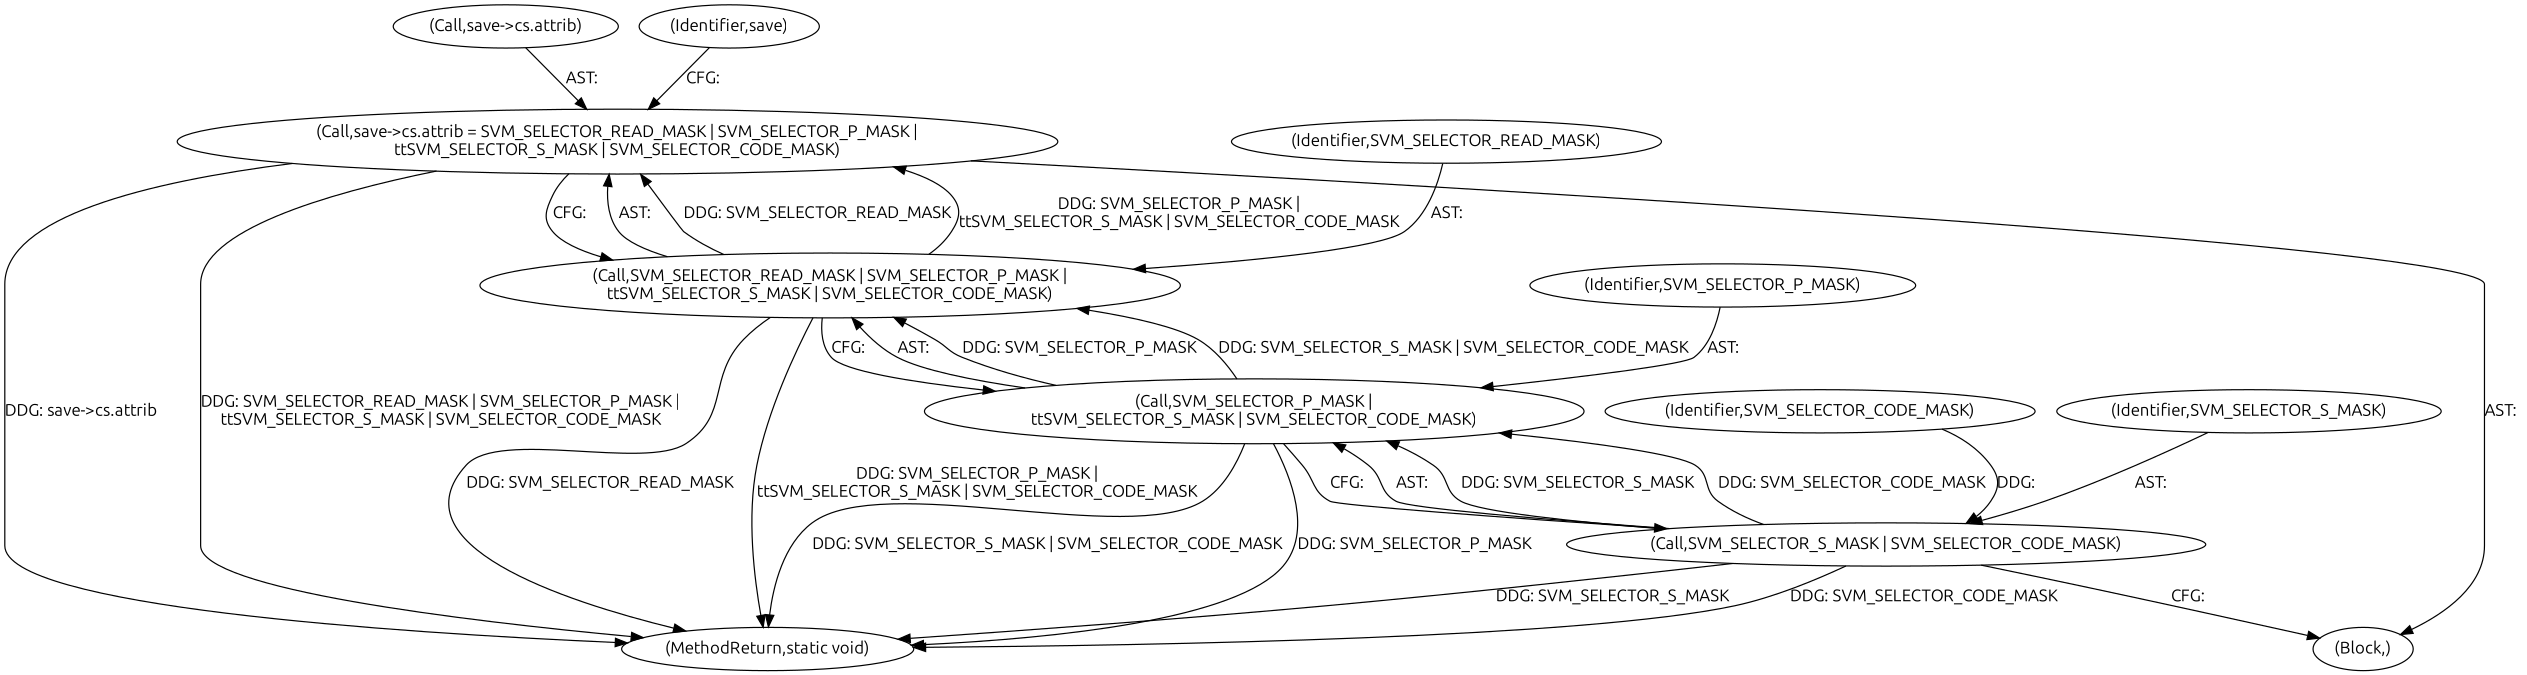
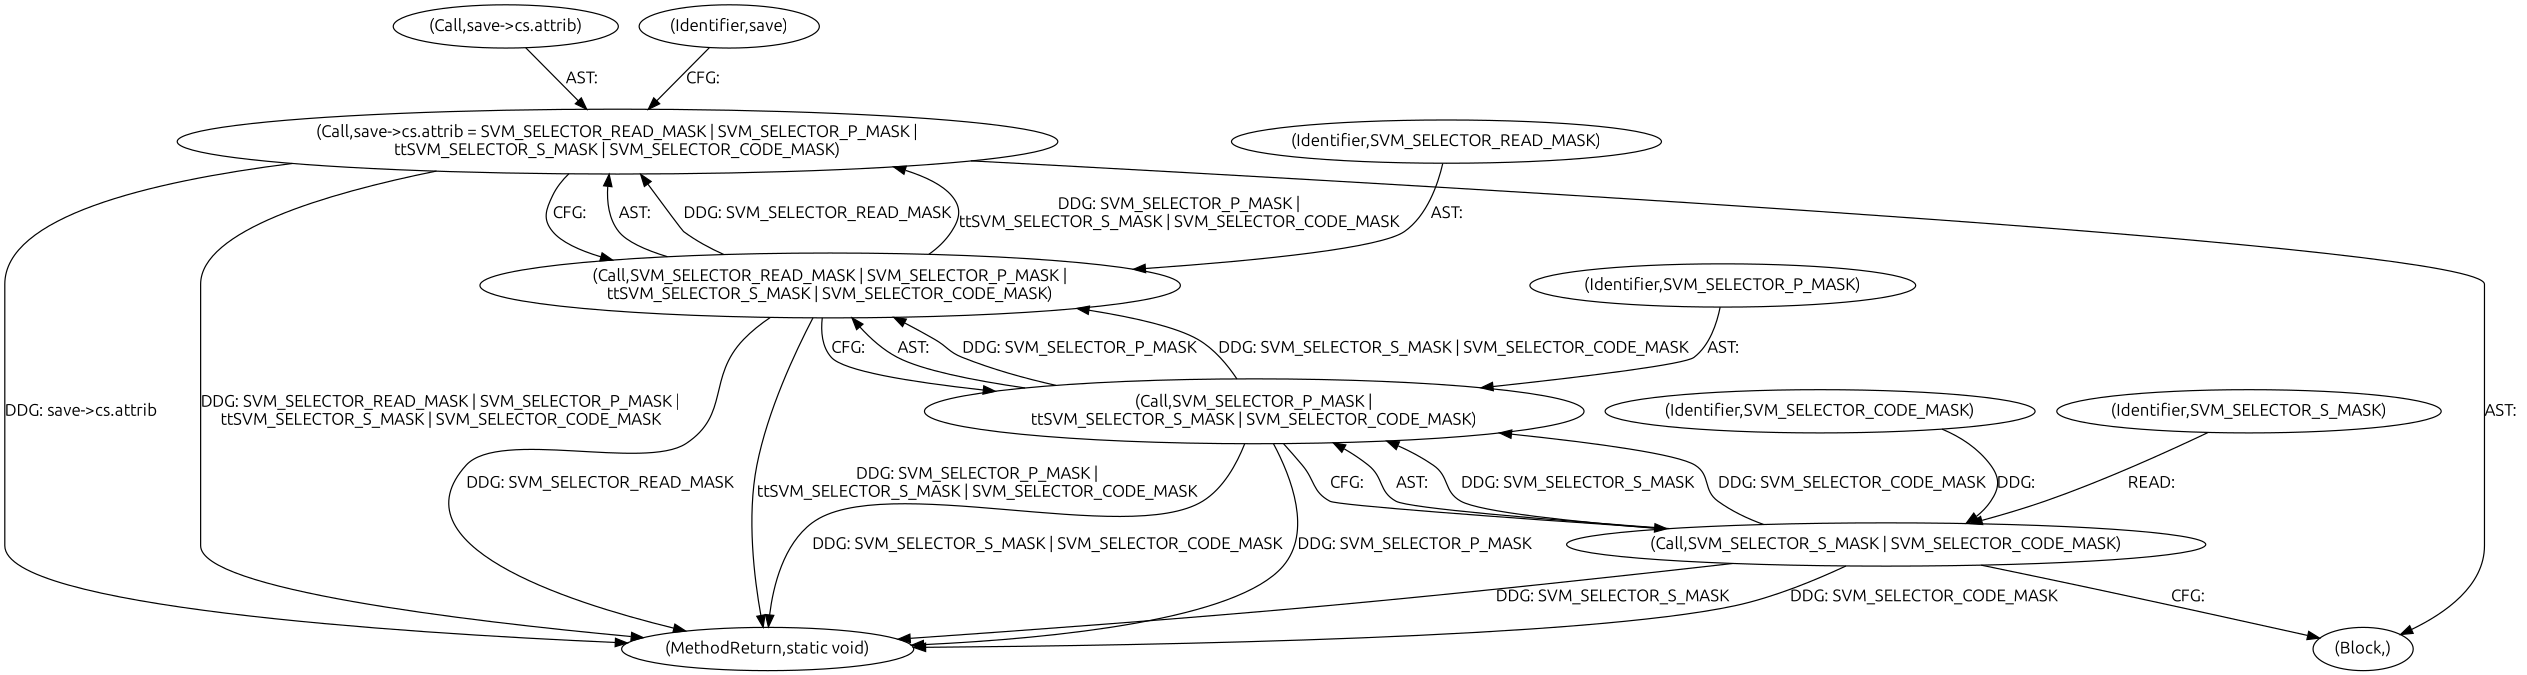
(2153, 483) -> (2153, 483)
